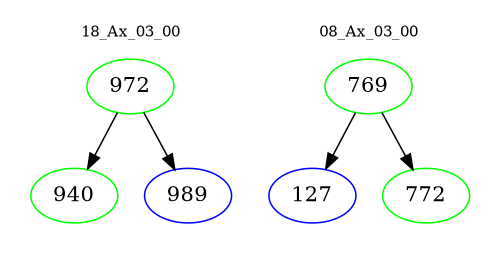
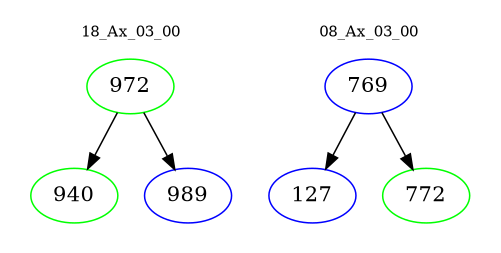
(369, 86) -> (369, 86)
